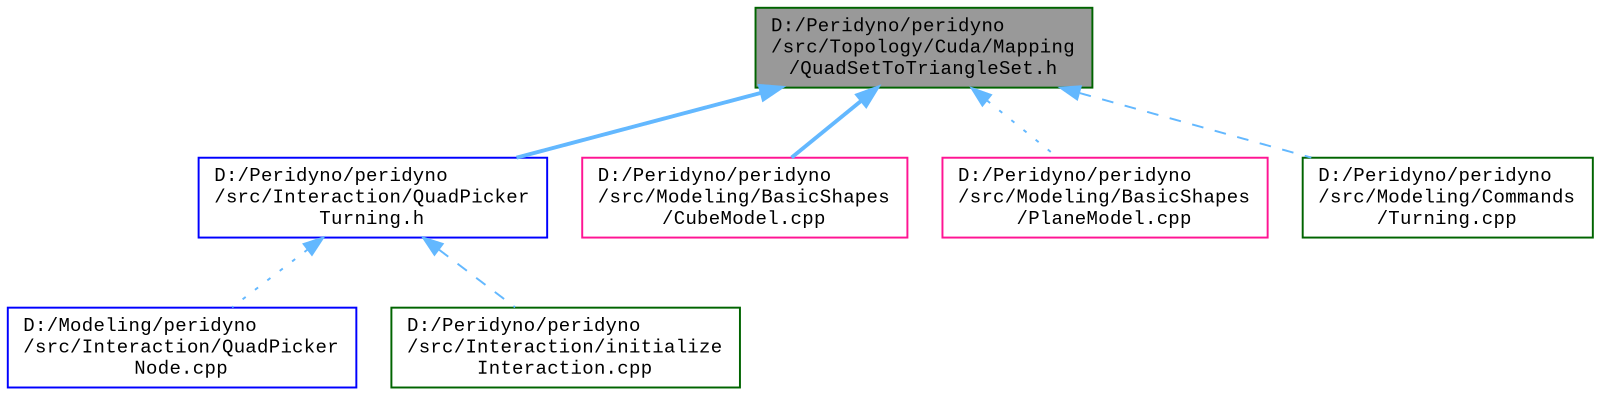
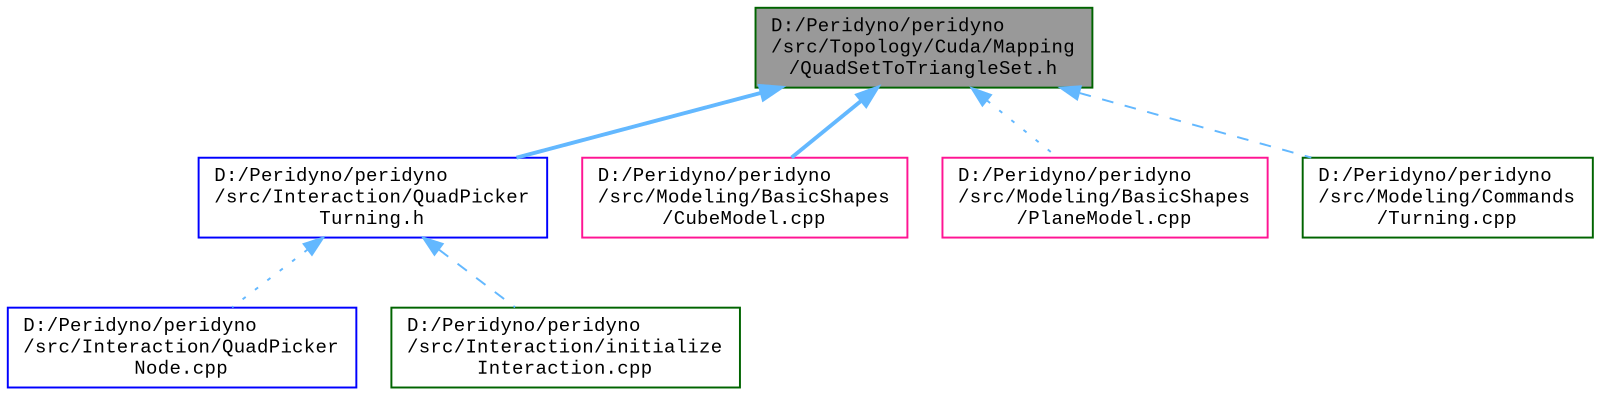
(182, 348) -> (182, 348)
